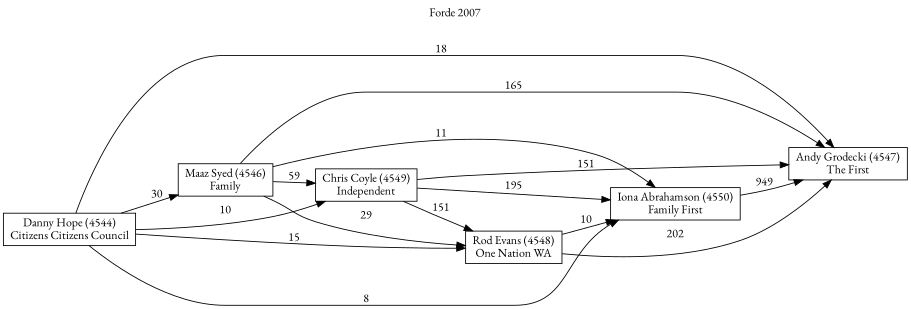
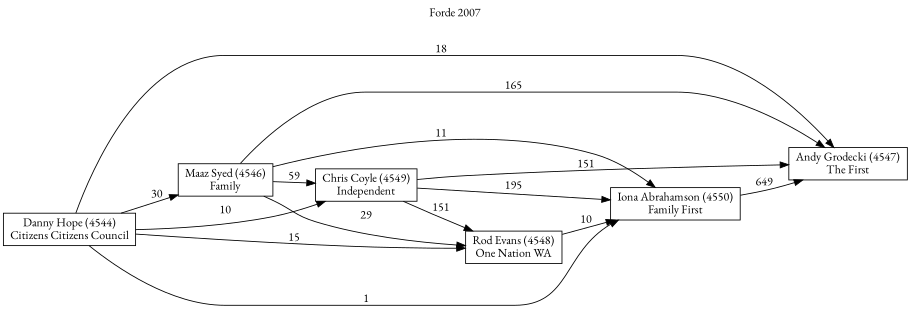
(765, 182) -> (765, 182)
(702, 250) -> none
(366, 299) -> (366, 299)
